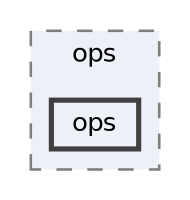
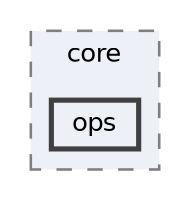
(95, 55) -> (95, 55)
